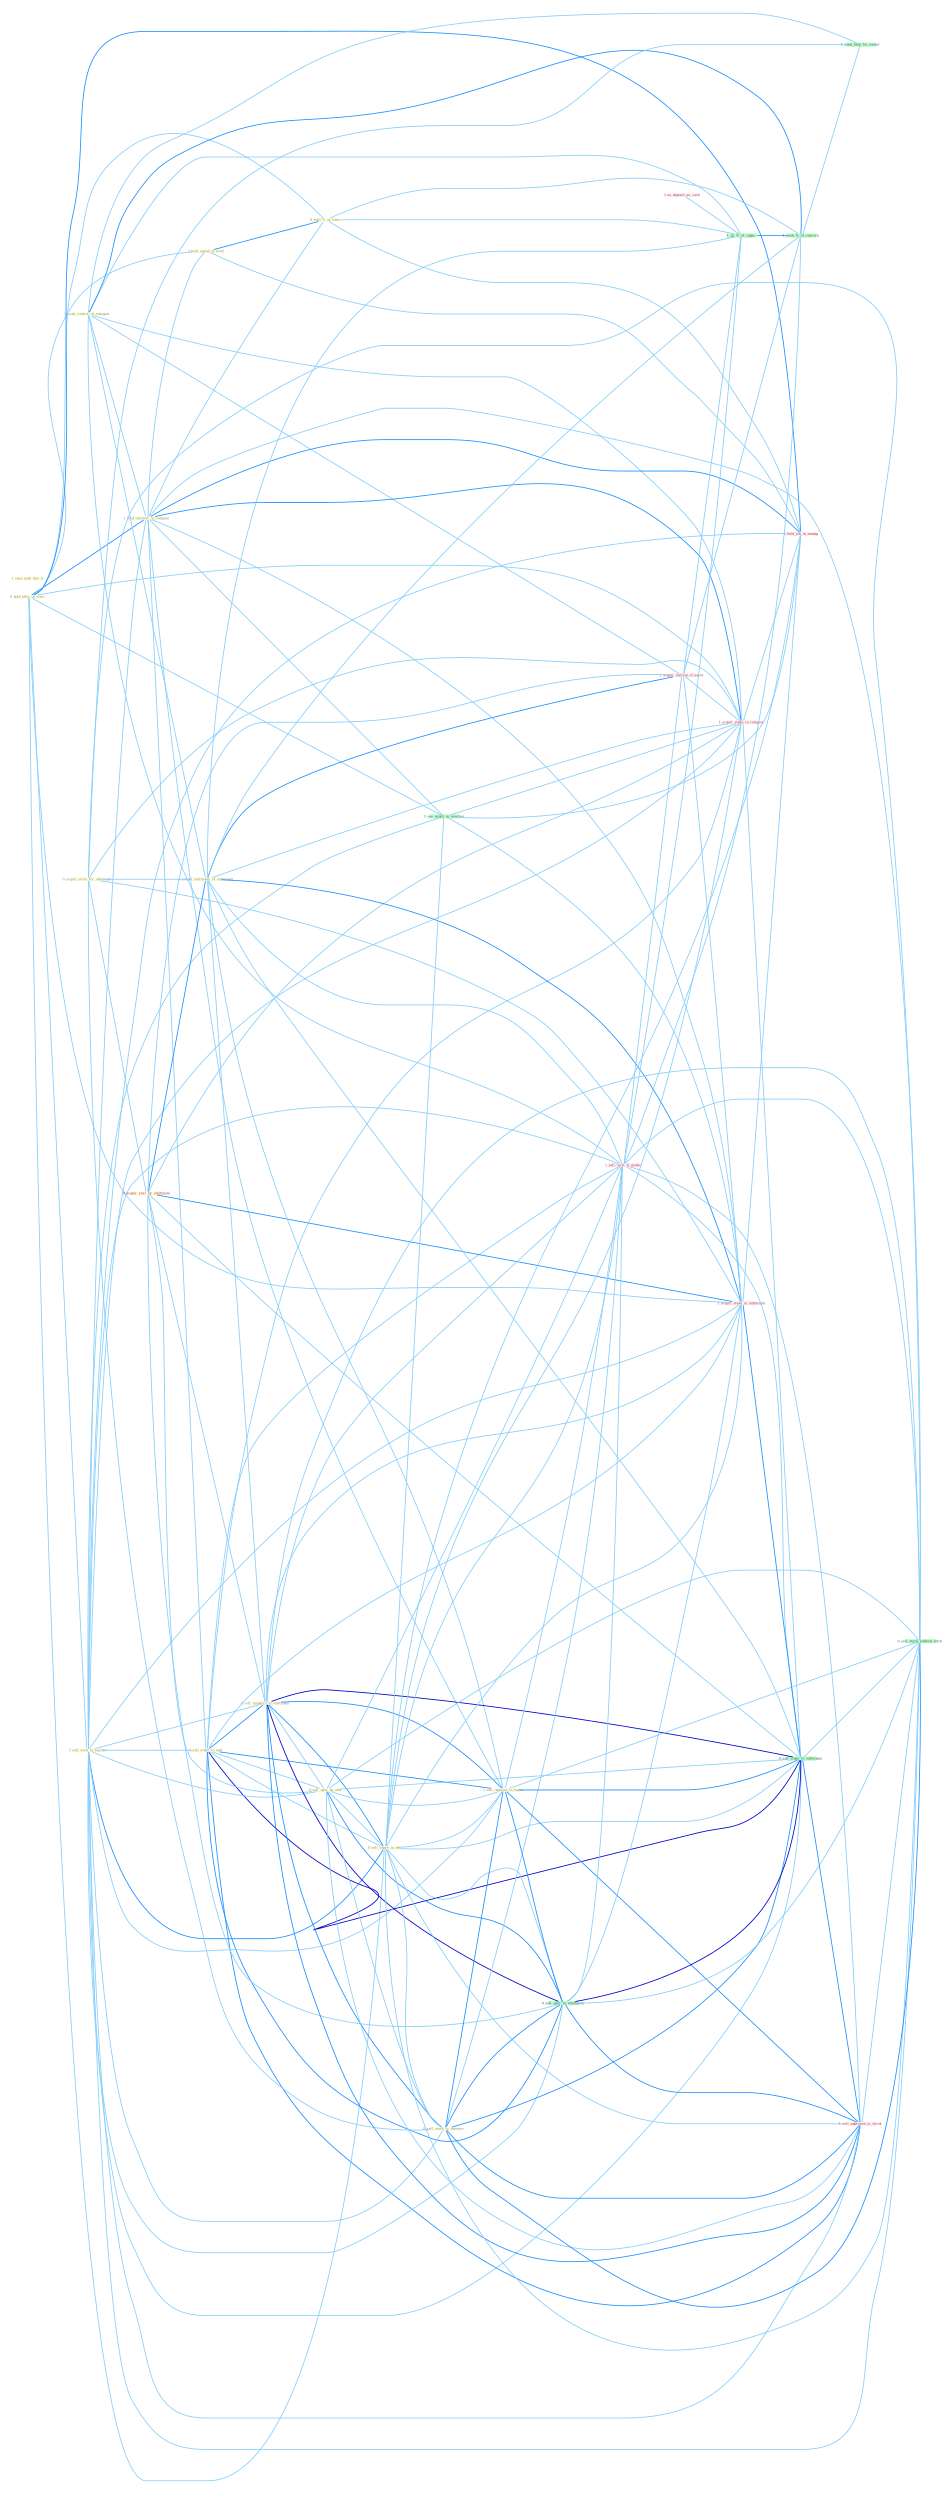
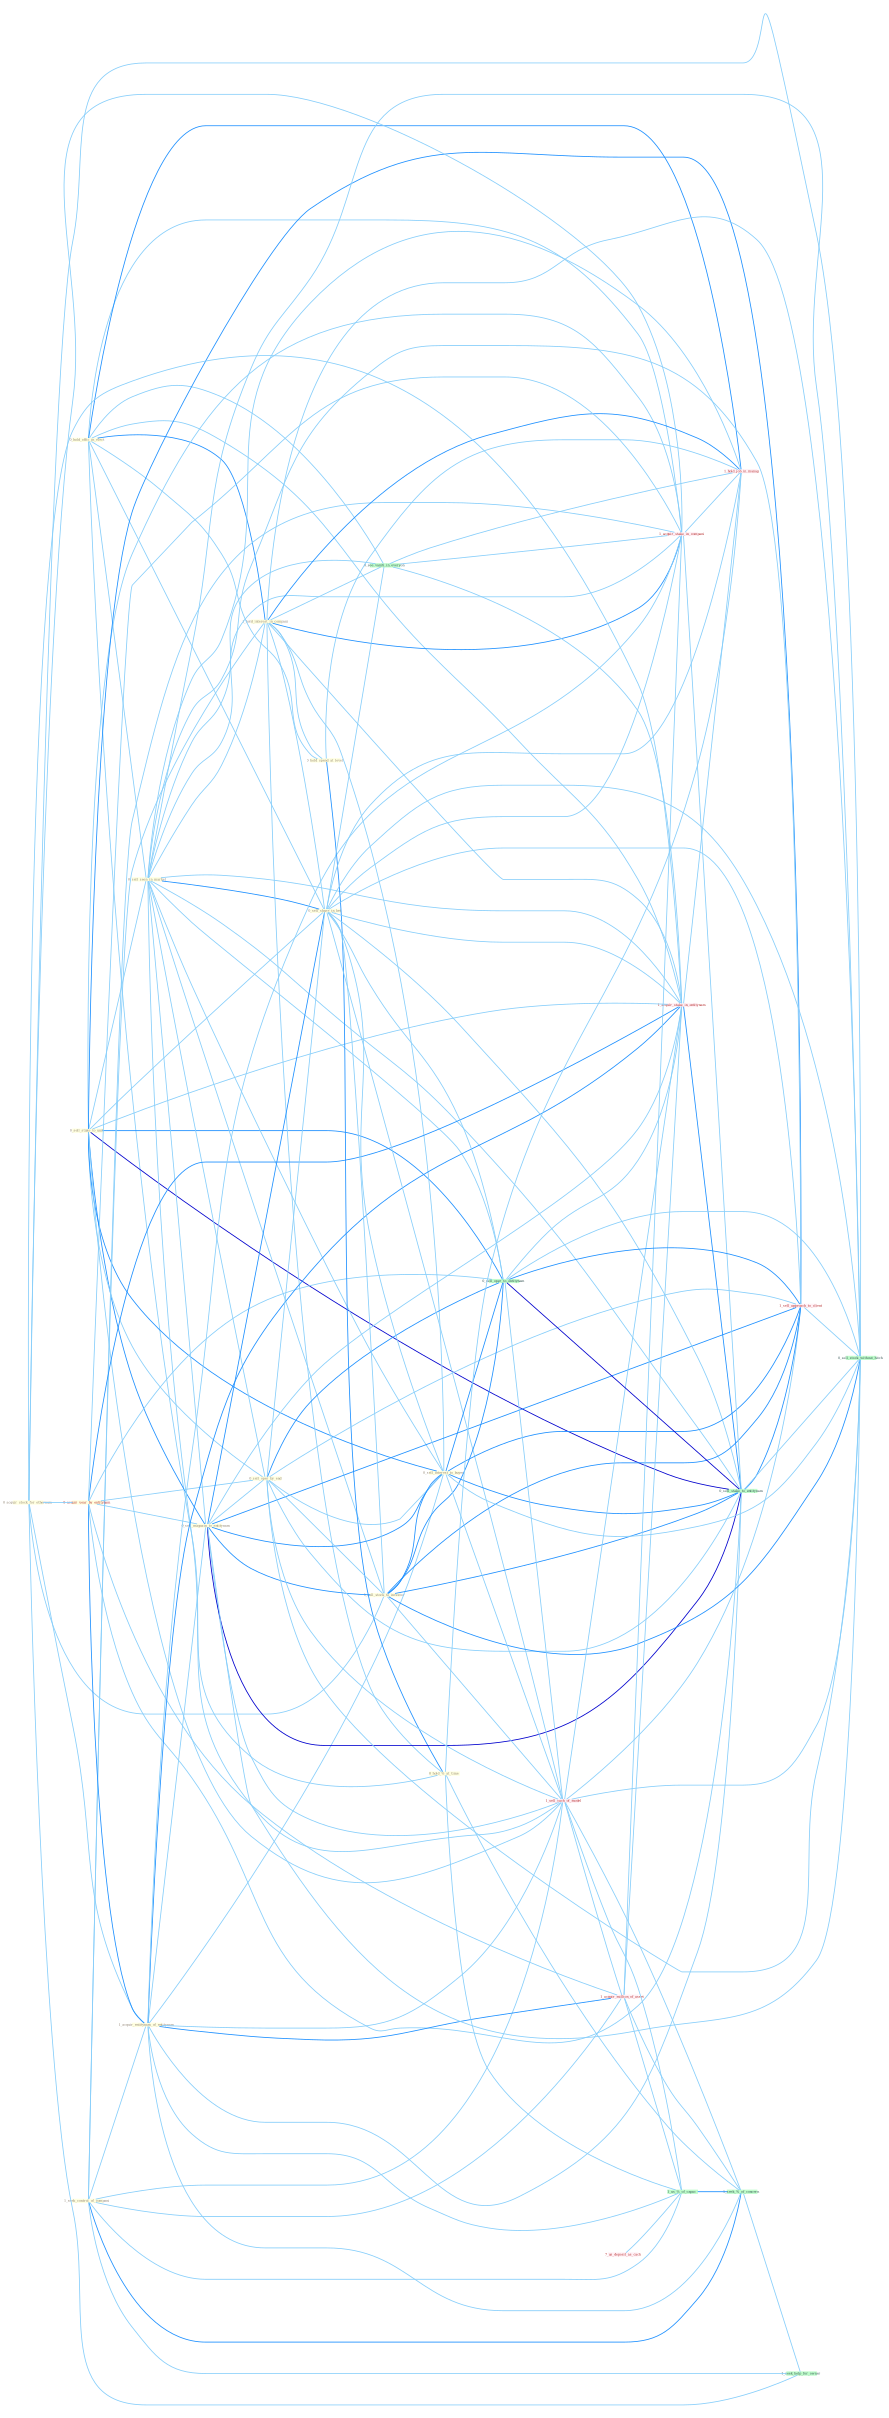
(683, 195) -> (623, 2255)
(28, 578) -> none
(178, 1165) -> (302, 765)
(772, 1352) -> (623, 1403)
(358, 1875) -> none
